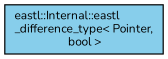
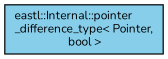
(84, 29) -> (84, 29)
